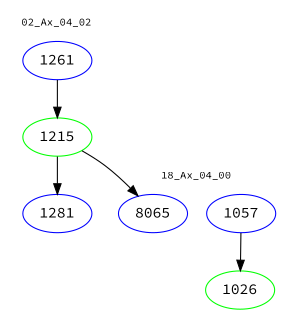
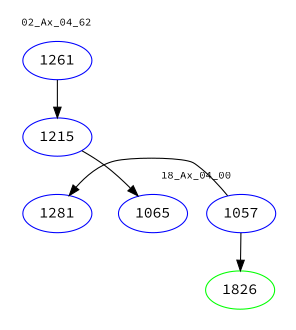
(57, 23) -> (57, 23)
(57, 137) -> (57, 137)
(57, 170) -> (154, 158)
(153, 214) -> (153, 214)
(240, 290) -> (240, 290)
